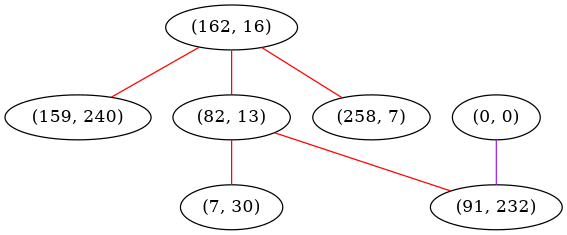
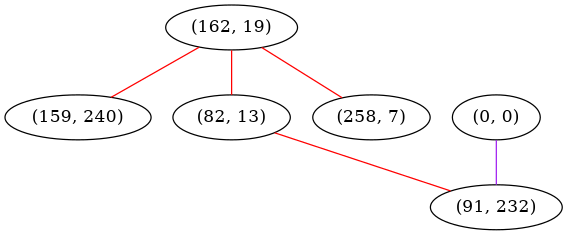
(232, 27) -> (232, 27)
(232, 207) -> none
